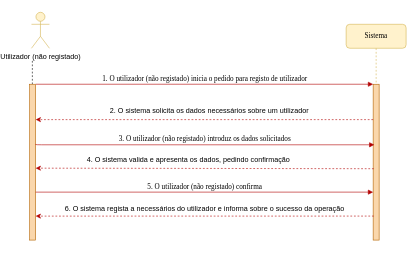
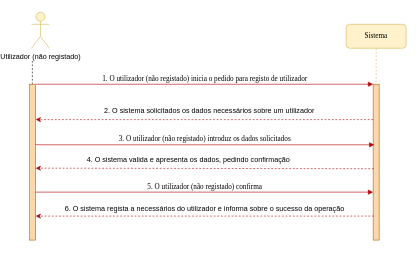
(210, 111) -> (210, 111)
